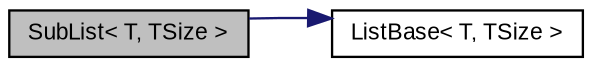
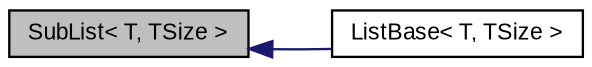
(278, 18) -> (302, 49)
